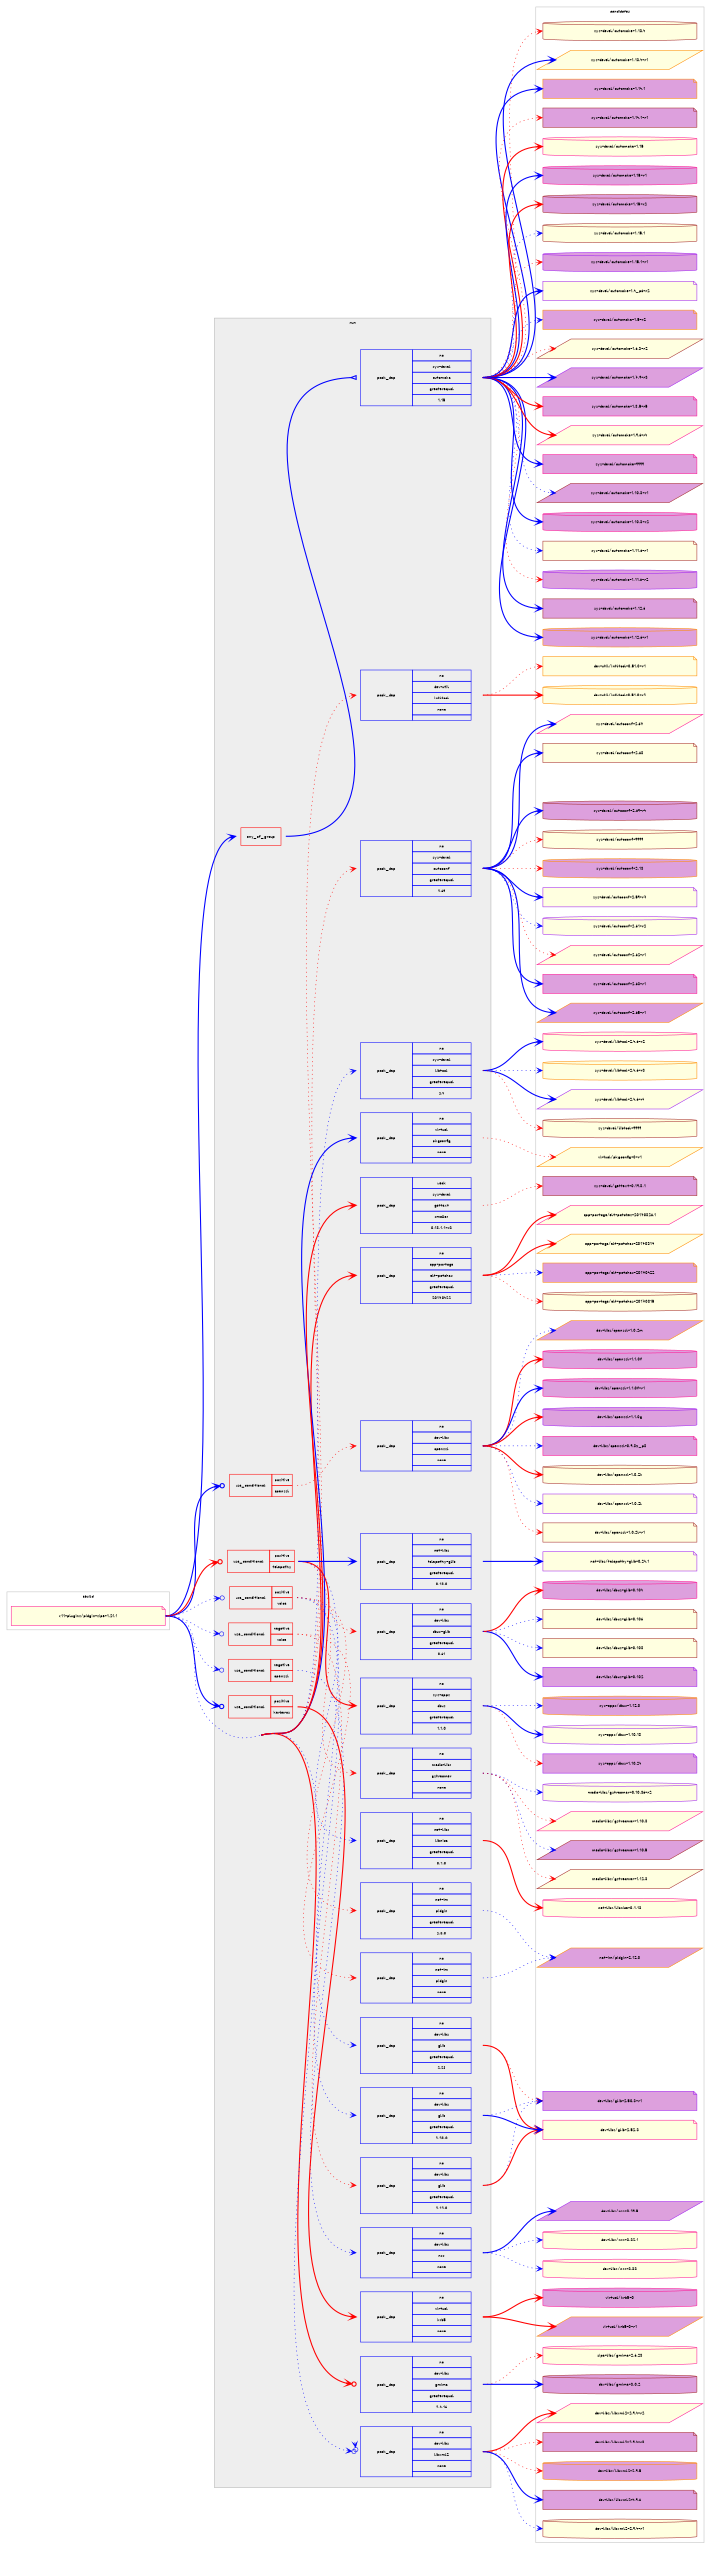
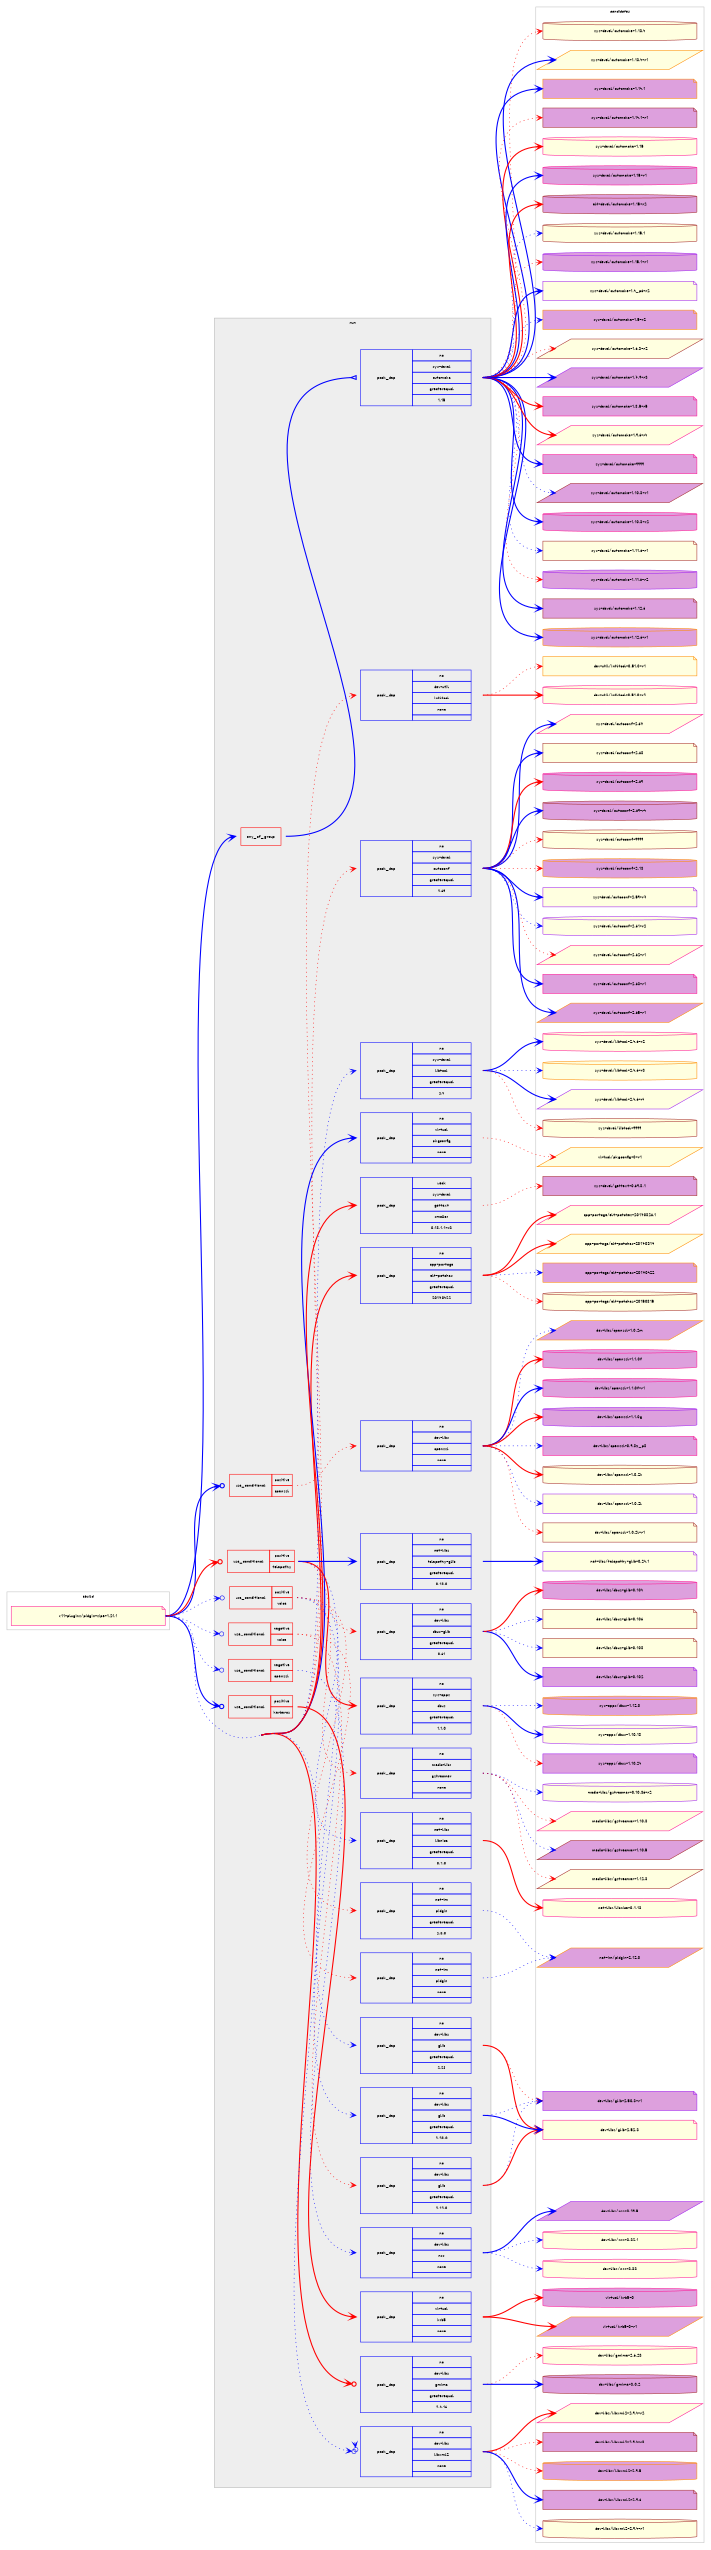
(620, 204) -> (620, 204)
(620, 695) -> (620, 695)
none -> (620, 782)
(620, 1186) -> (620, 1186)
(620, 1302) -> (620, 1302)
(620, 2355) -> (620, 2355)
(620, 2500) -> (620, 2500)
